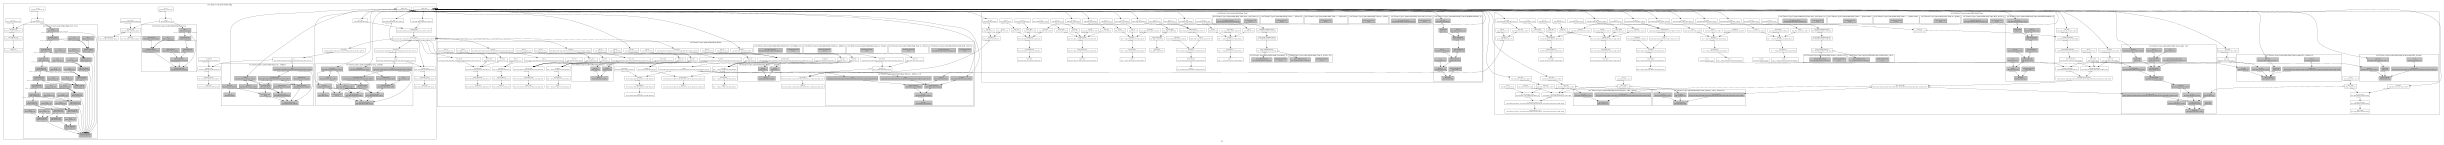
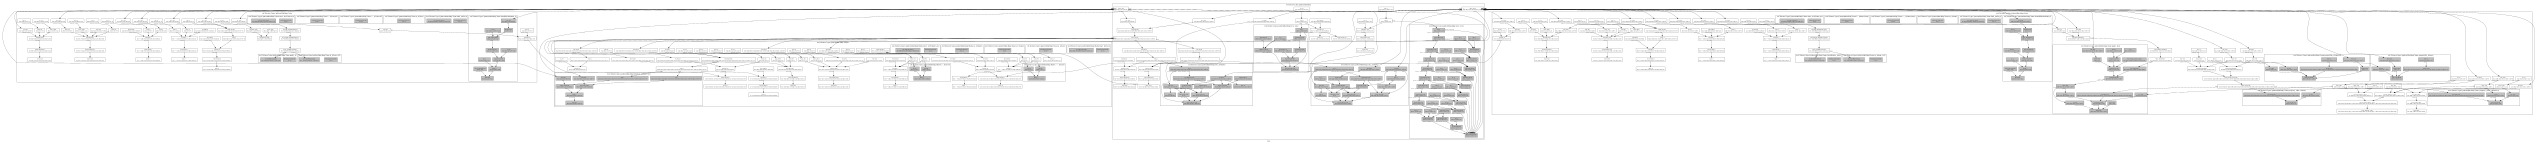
(1157, 44) -> (268, 34)
(502, 73) -> (1062, 54)
